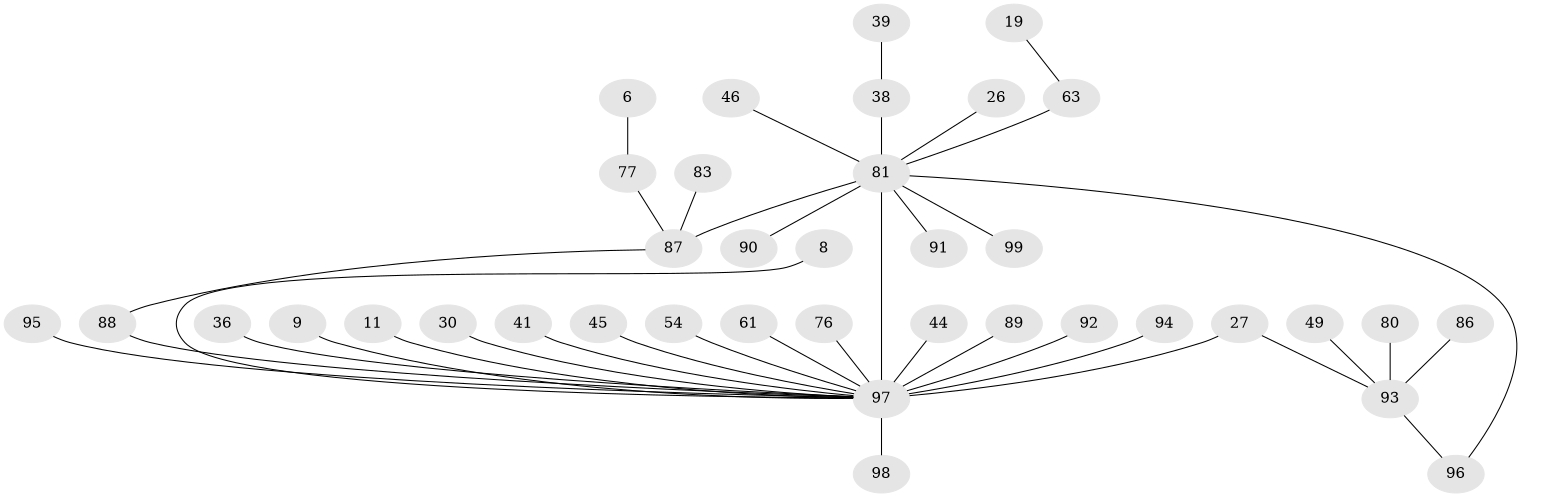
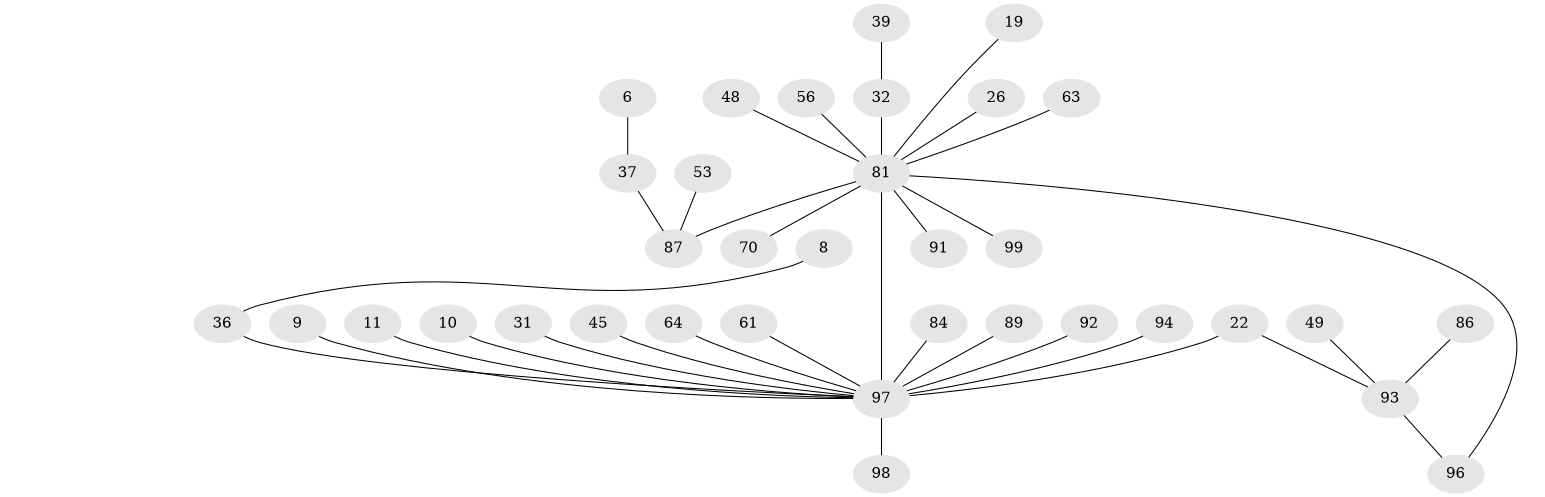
(1043, 61) -> (944, 96)
(731, 98) -> (731, 98)
none -> (806, 98)
(882, 98) -> (882, 98)
(628, 173) -> (628, 173)
(703, 173) -> (703, 173)
(749, 249) -> (749, 249)
(178, 316) -> (523, 286)
(32, 324) -> none
(108, 324) -> none
(448, 324) -> (448, 324)
(523, 324) -> (523, 324)
(674, 324) -> (674, 324)
(824, 324) -> none
(939, 324) -> (939, 324)
(1240, 324) -> (1240, 324)
(1390, 324) -> none
